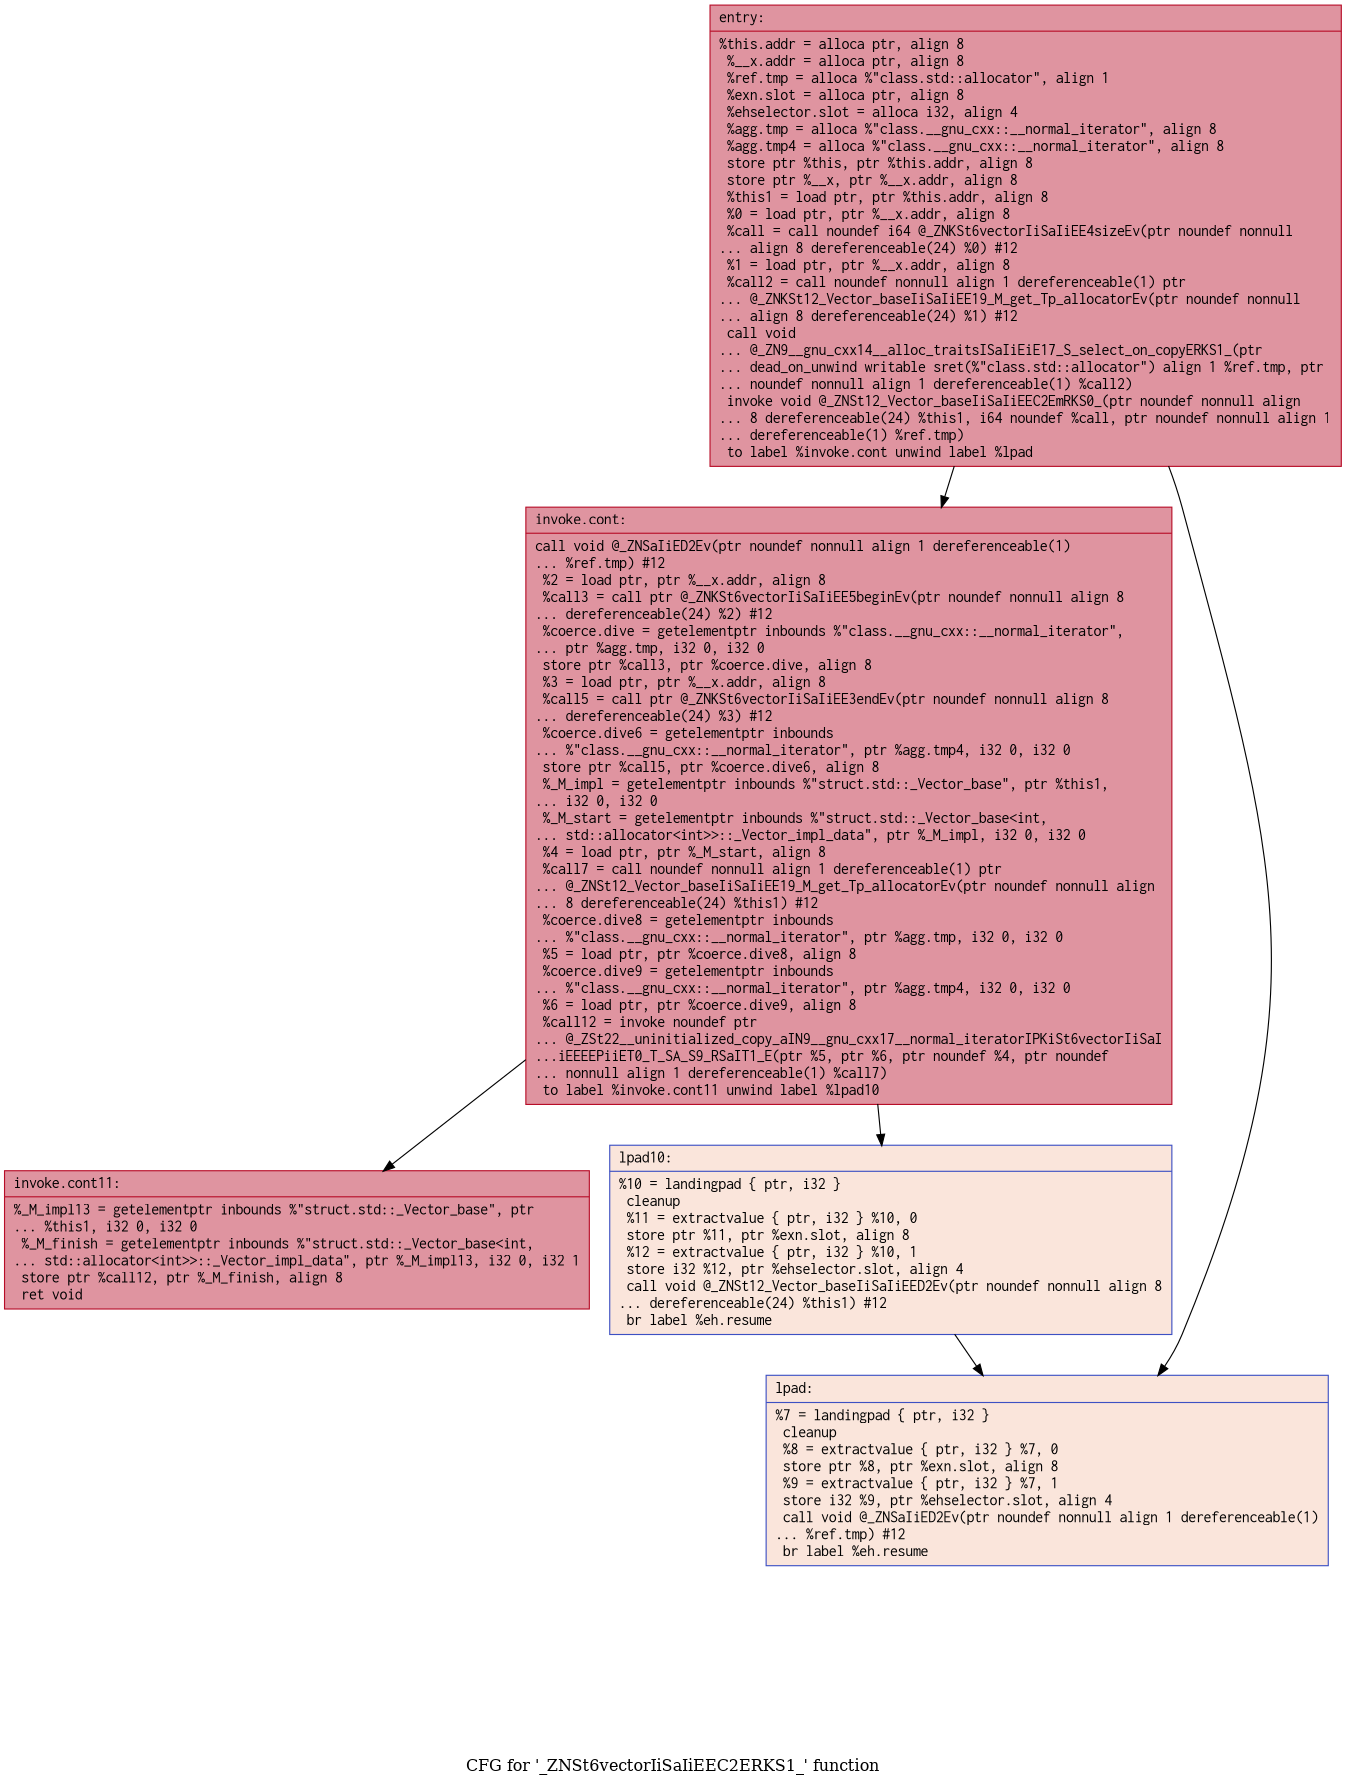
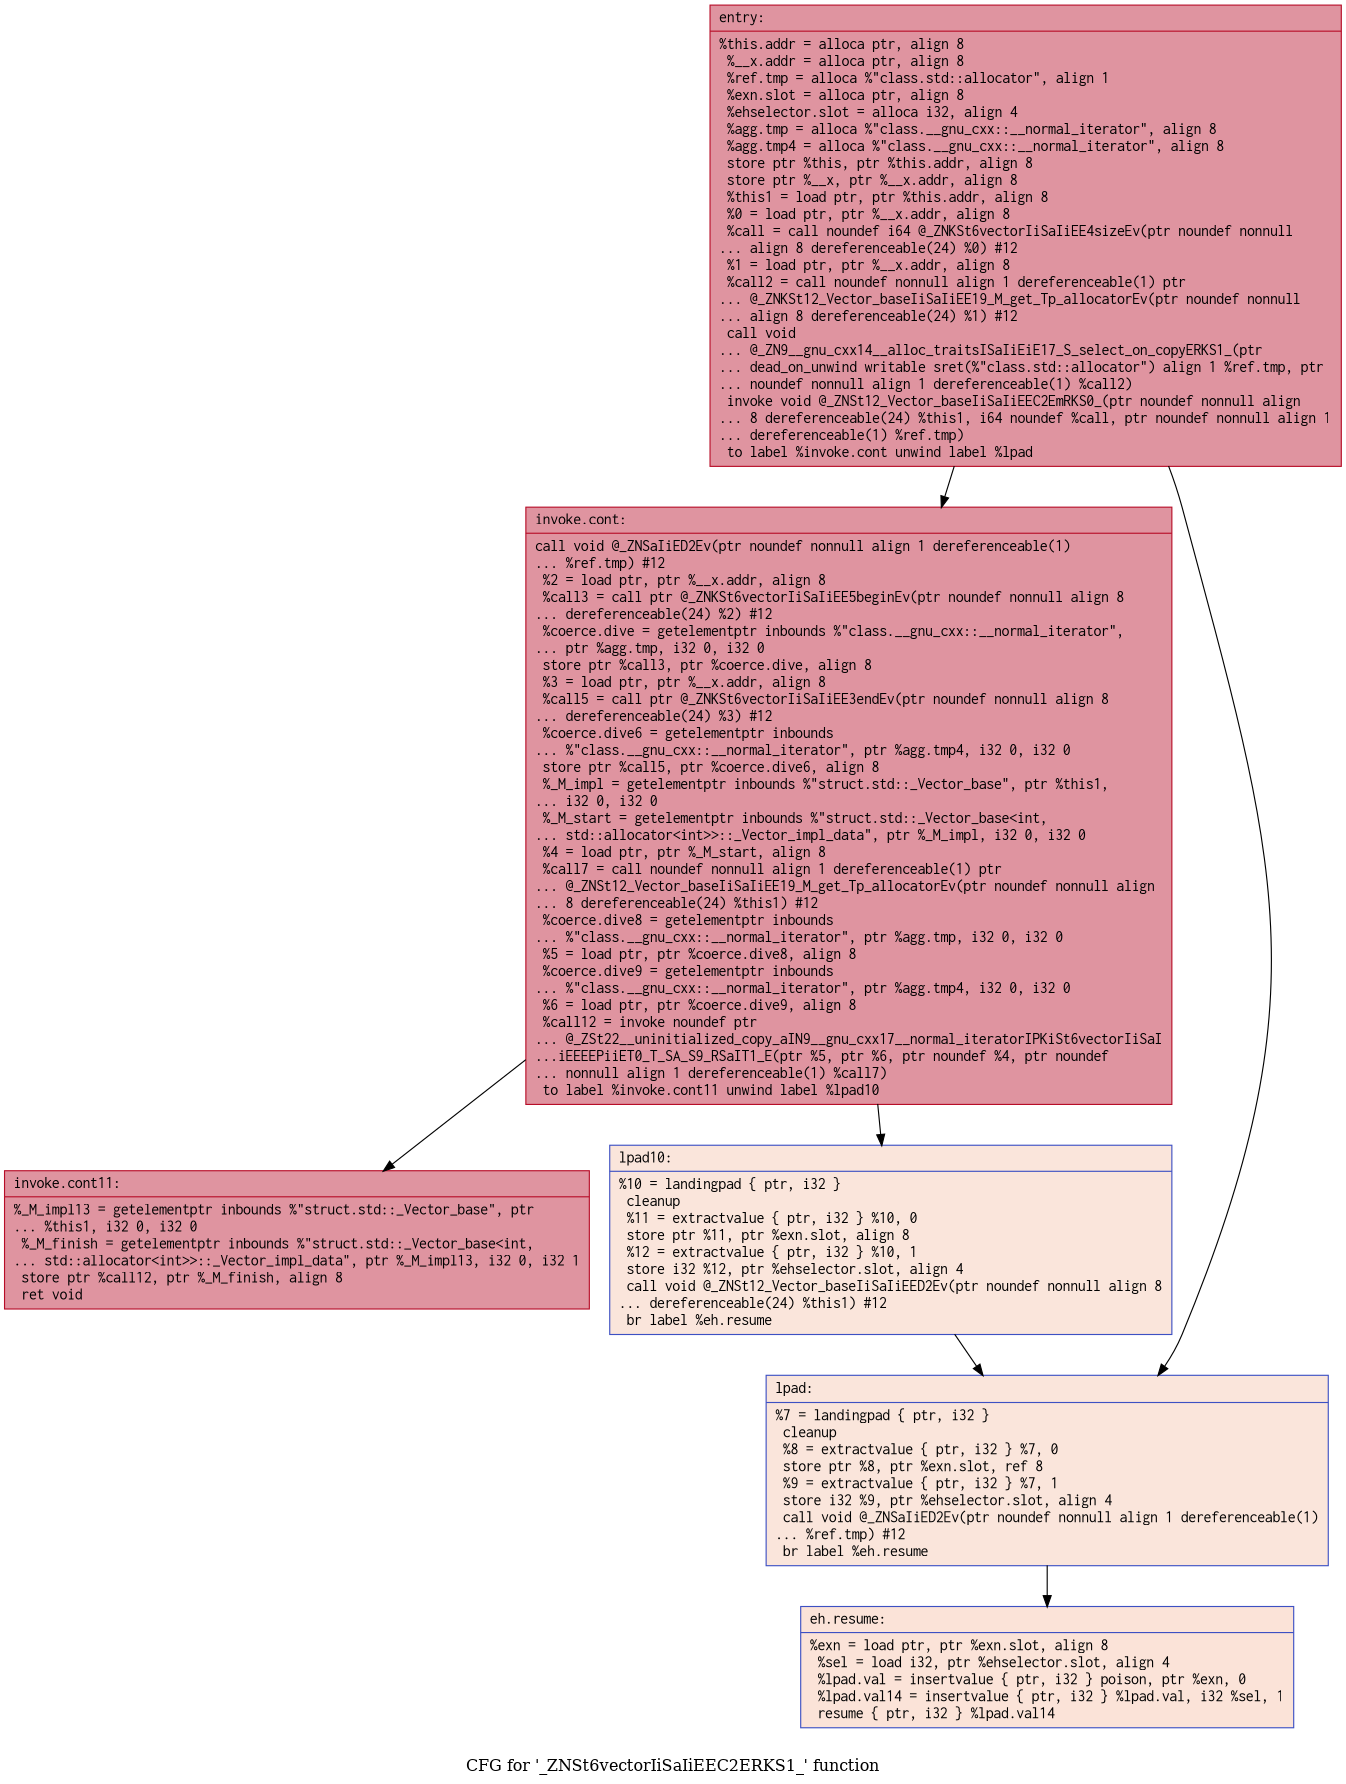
(917, 1467) -> (910, 1467)
none -> (1047, 1667)
